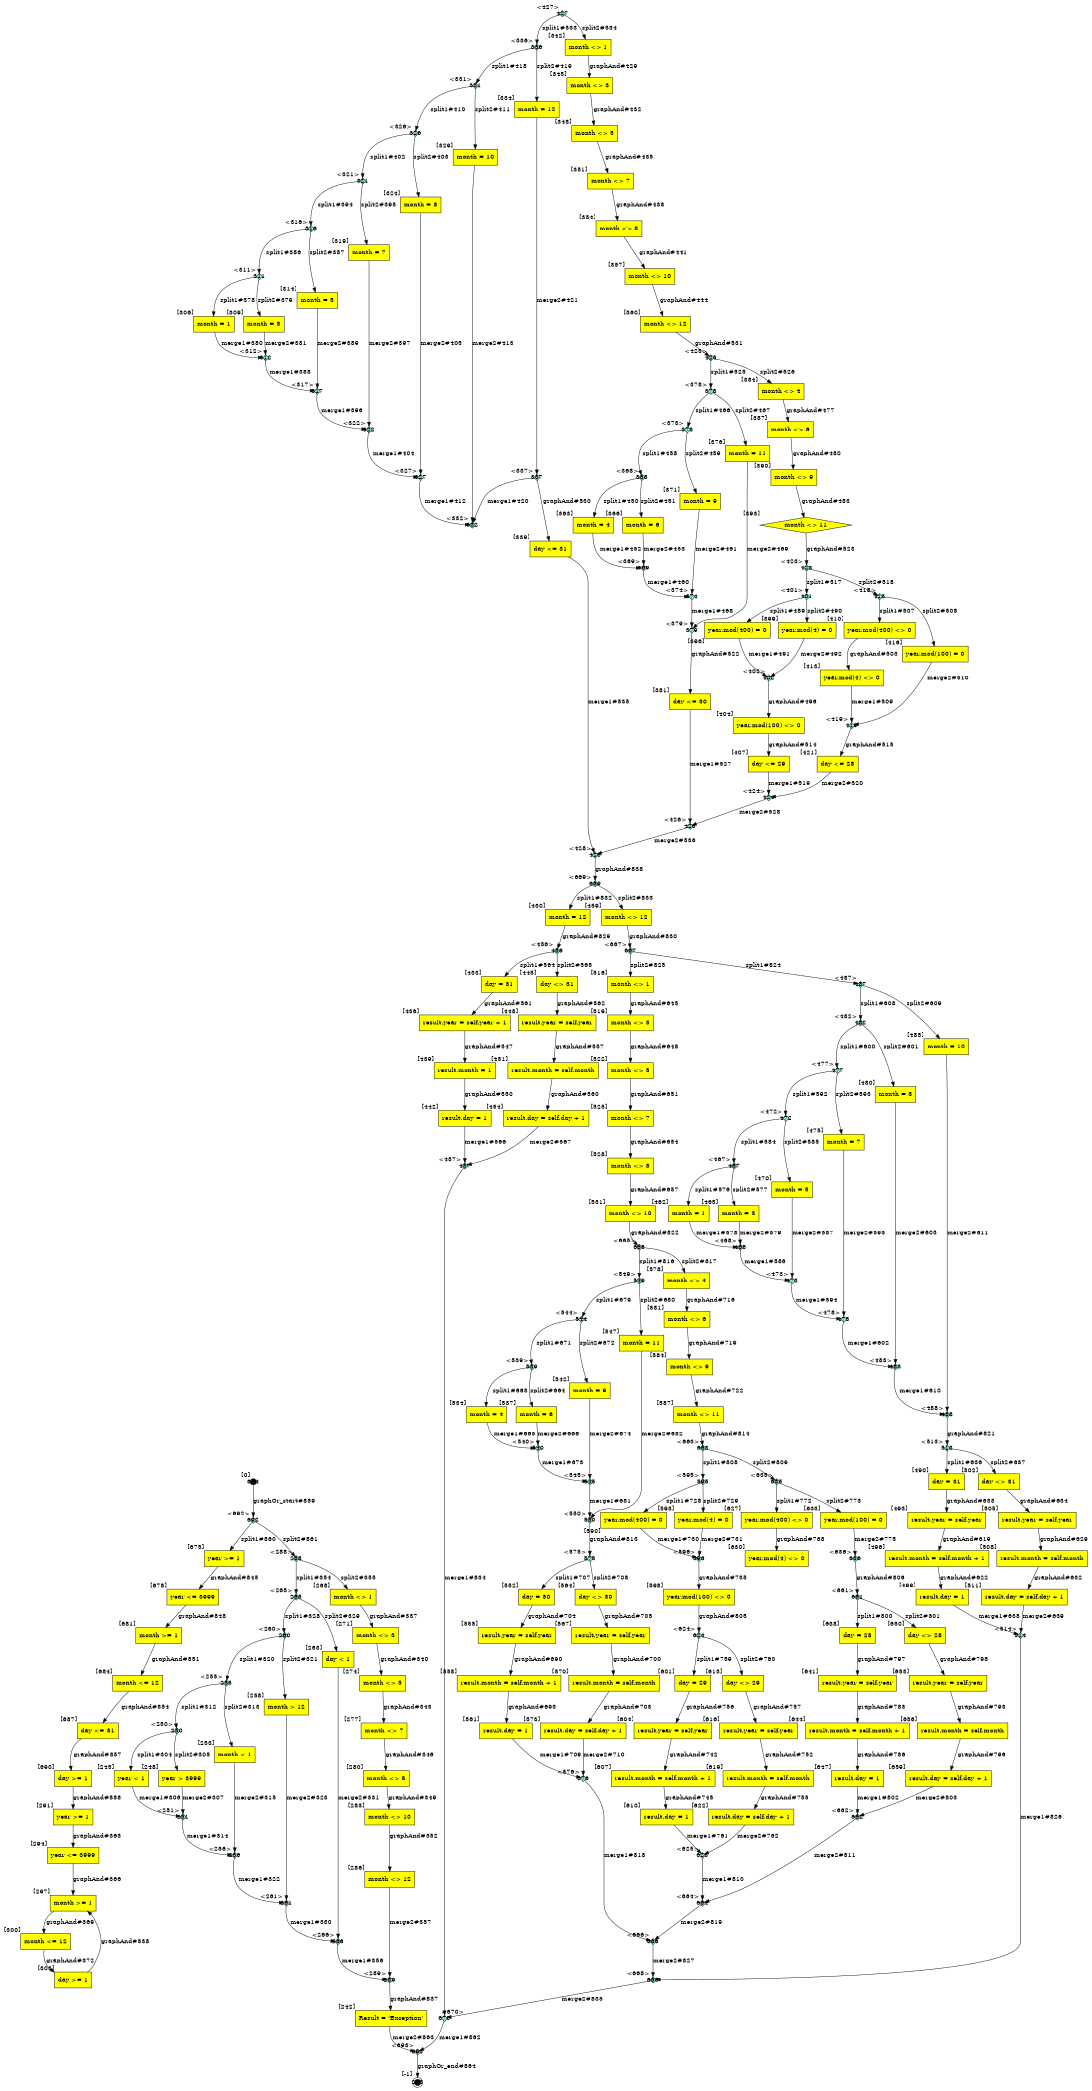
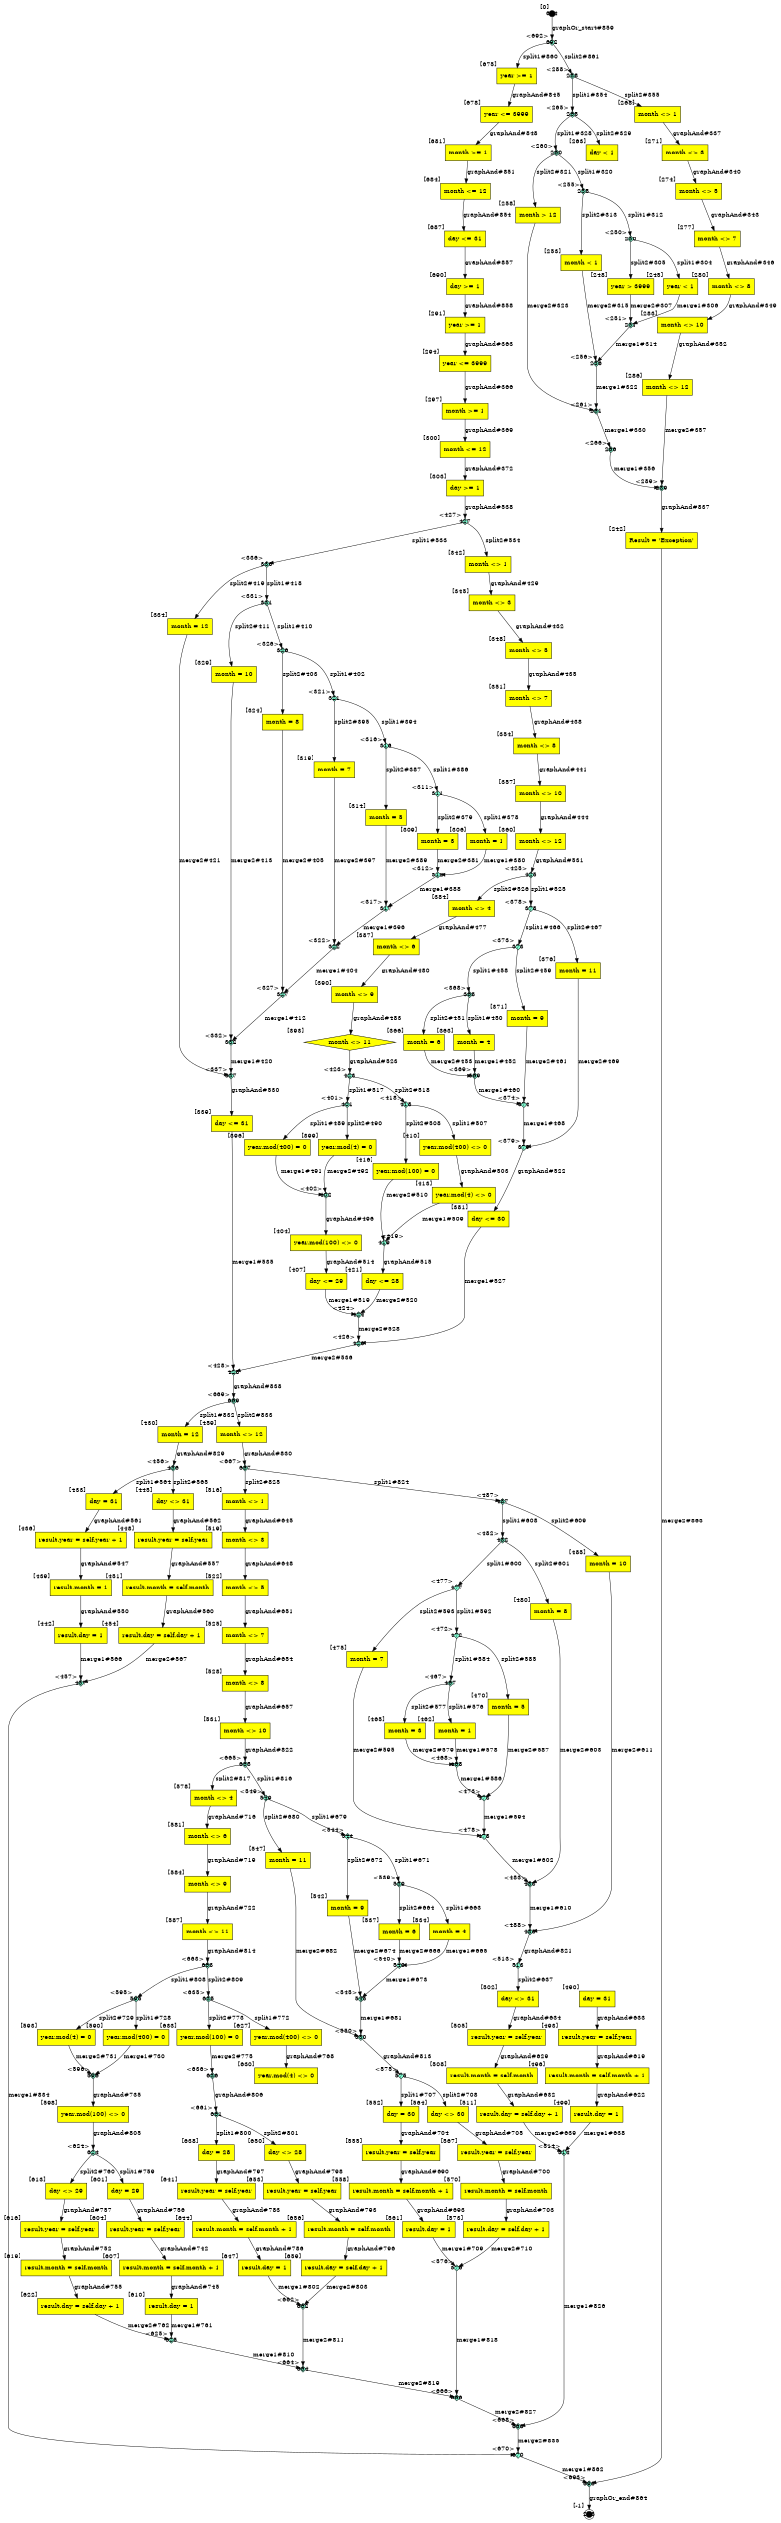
(497, 487) -> (231, 1057)
(947, 1460) -> none
(338, 1801) -> none
(101, 1944) -> (465, 505)
